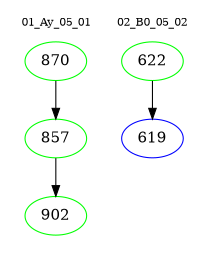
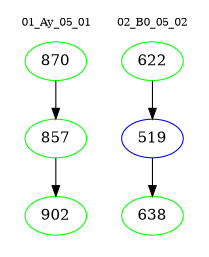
(152, 138) -> (152, 138)
none -> (152, 216)
